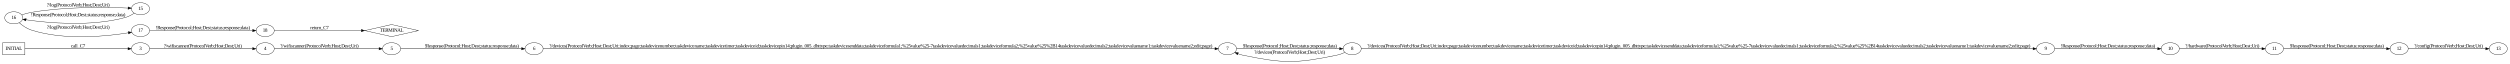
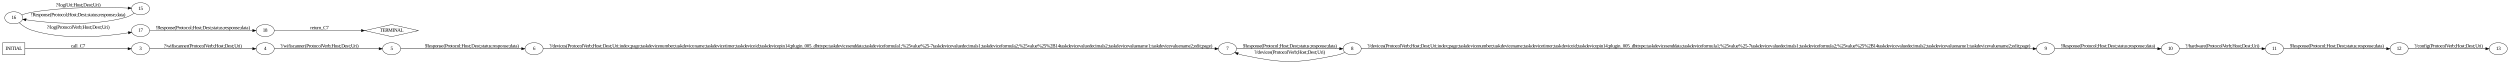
(78, 5) -> (78, 5)
